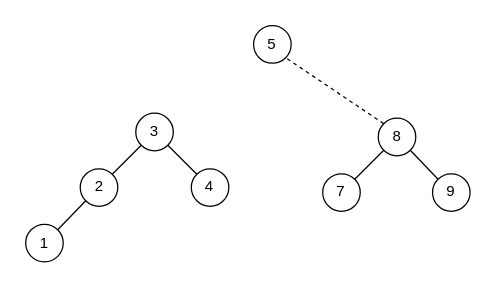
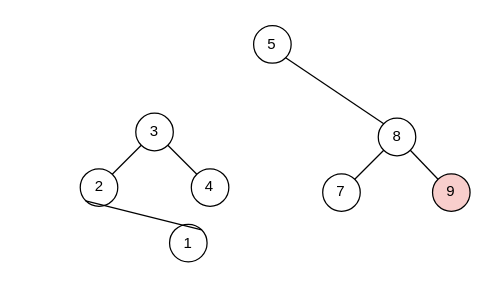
(334, 90) -> (334, 90)
(451, 192) -> (451, 192)
(44, 243) -> (188, 243)
